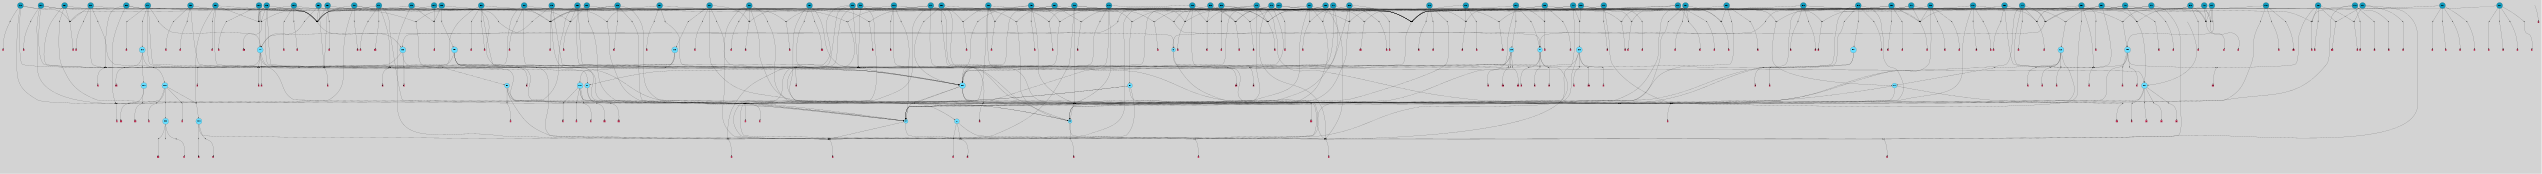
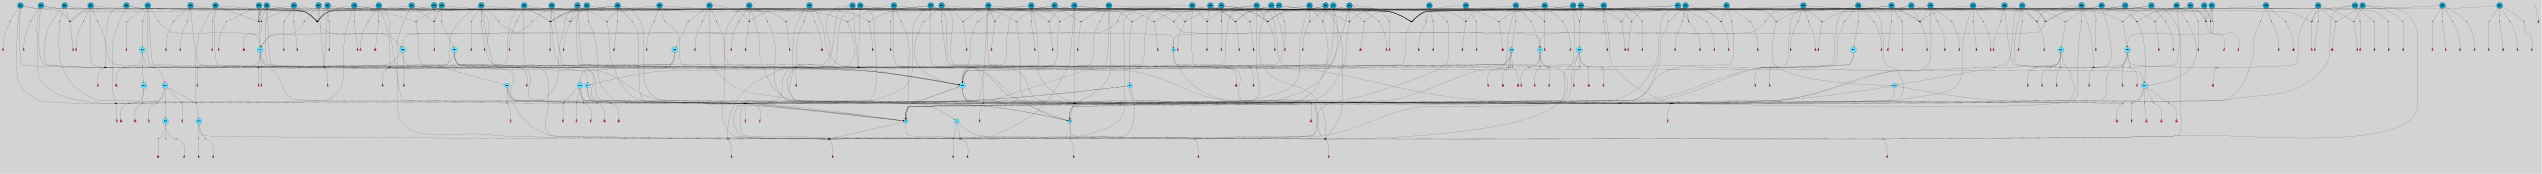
none -> (2177, 6)
